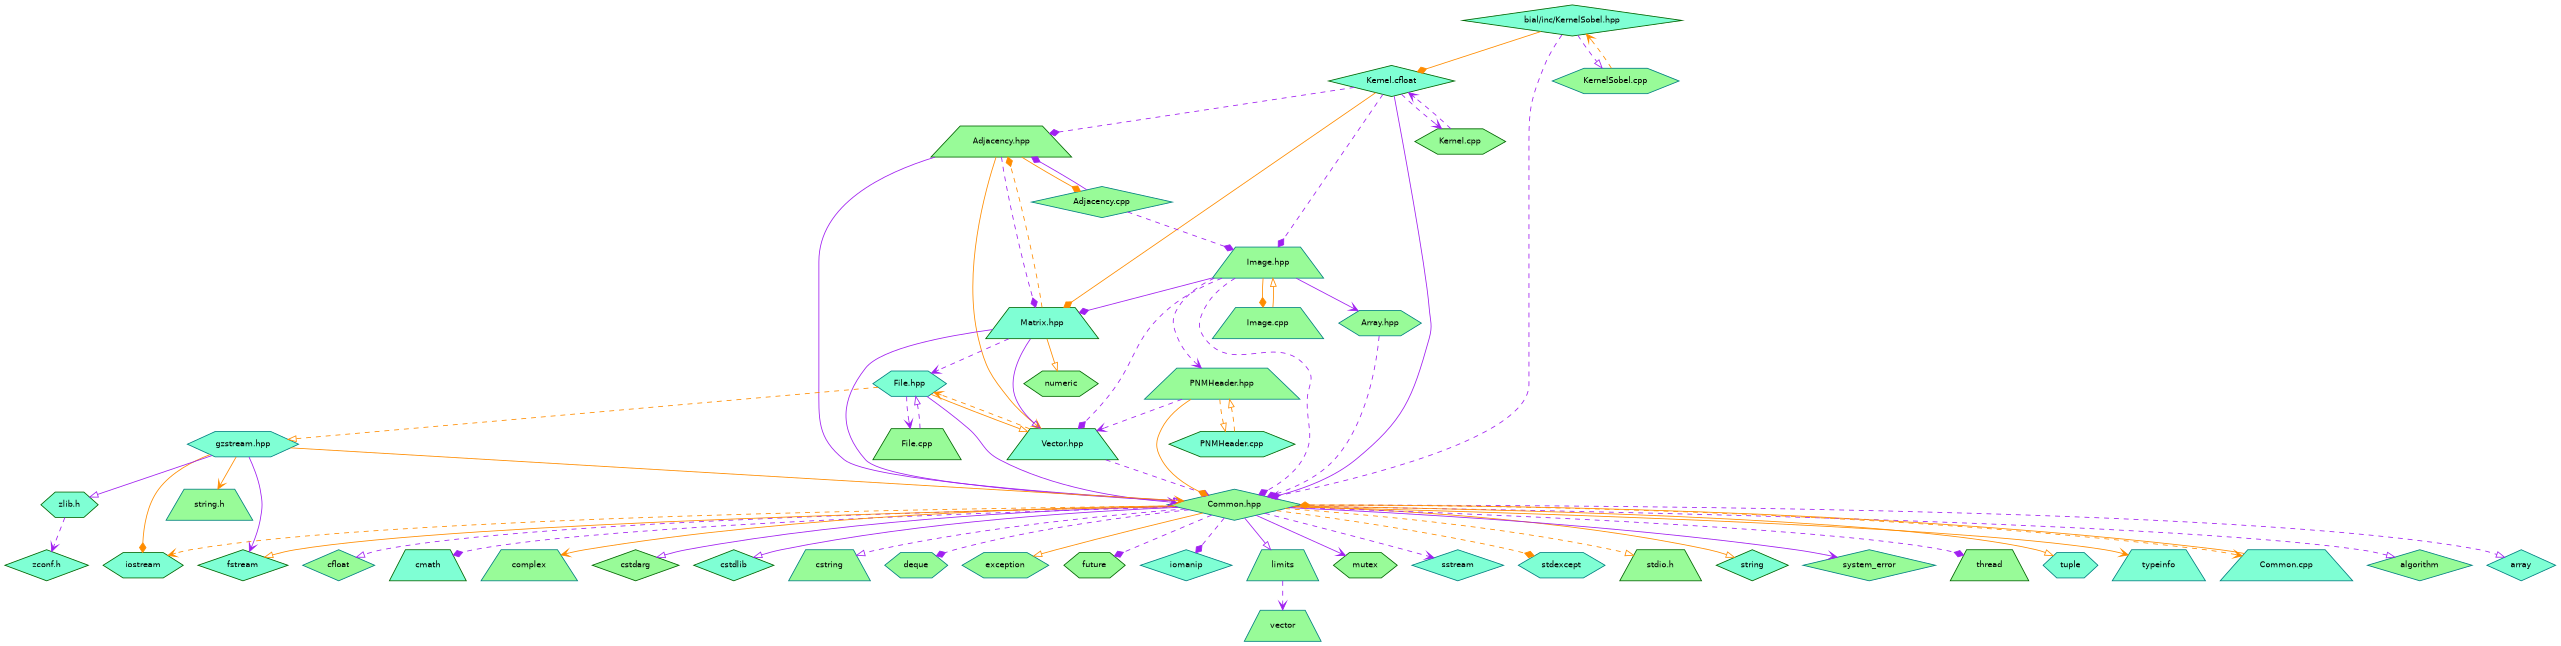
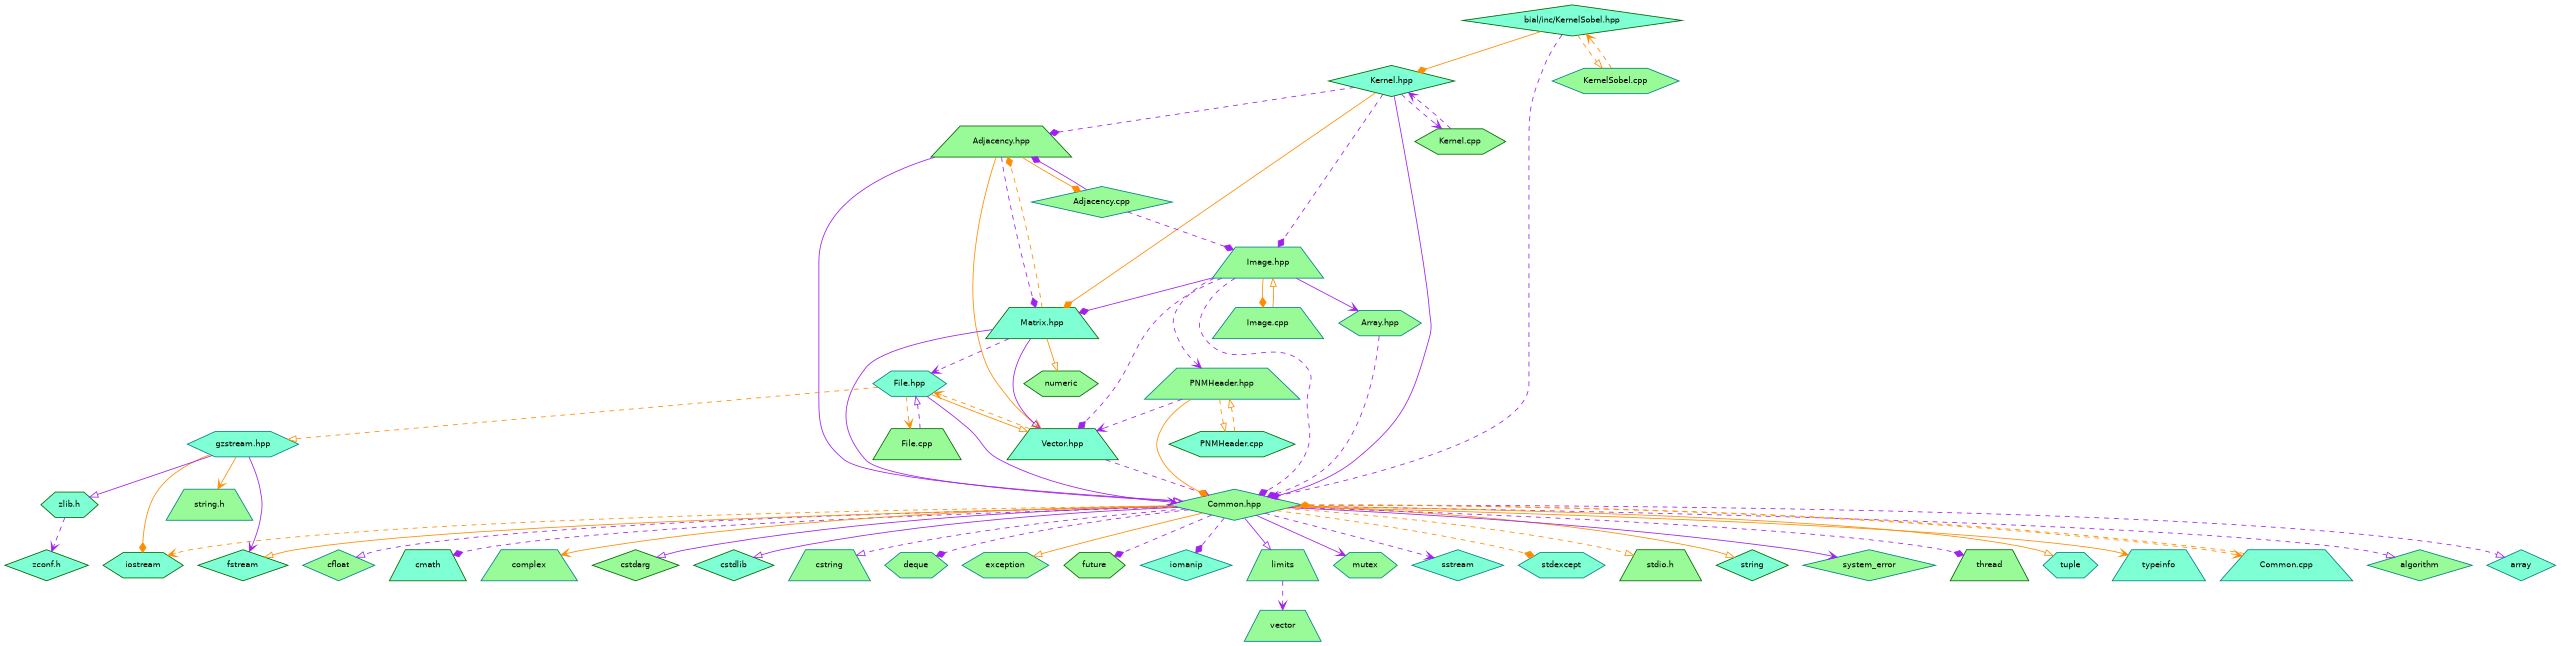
(1587, 49) -> (1587, 49)
(1392, 81) -> (1392, 81)
(907, 408) -> (907, 408)
(733, 474) -> none
(1778, 515) -> (1778, 515)
(1365, 565) -> (1365, 565)
